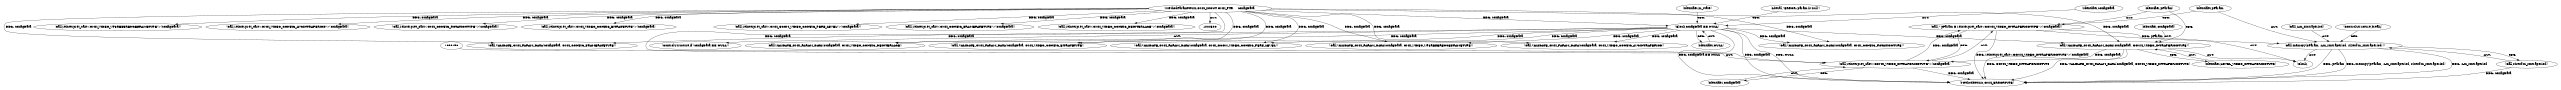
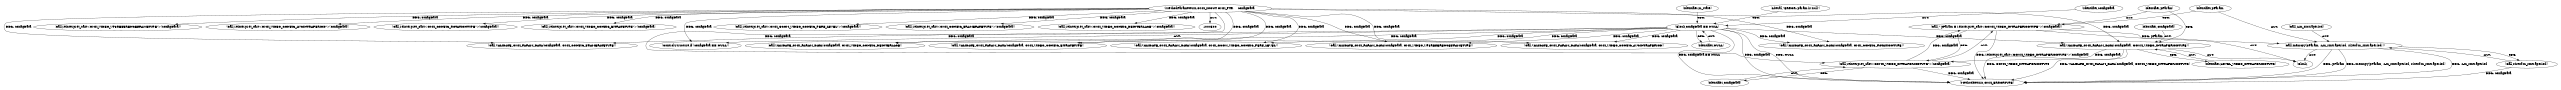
(1464, 18) -> (908, 13)
(2363, 27) -> none
(452, 46) -> none
